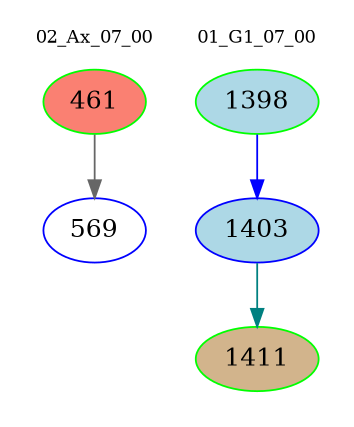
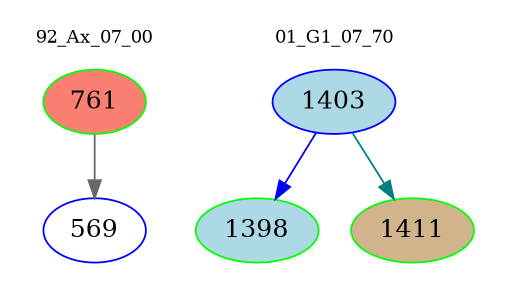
(95, 38) -> (95, 38)
(257, 38) -> (335, 38)
(95, 102) -> (95, 102)
(257, 157) -> (301, 158)
